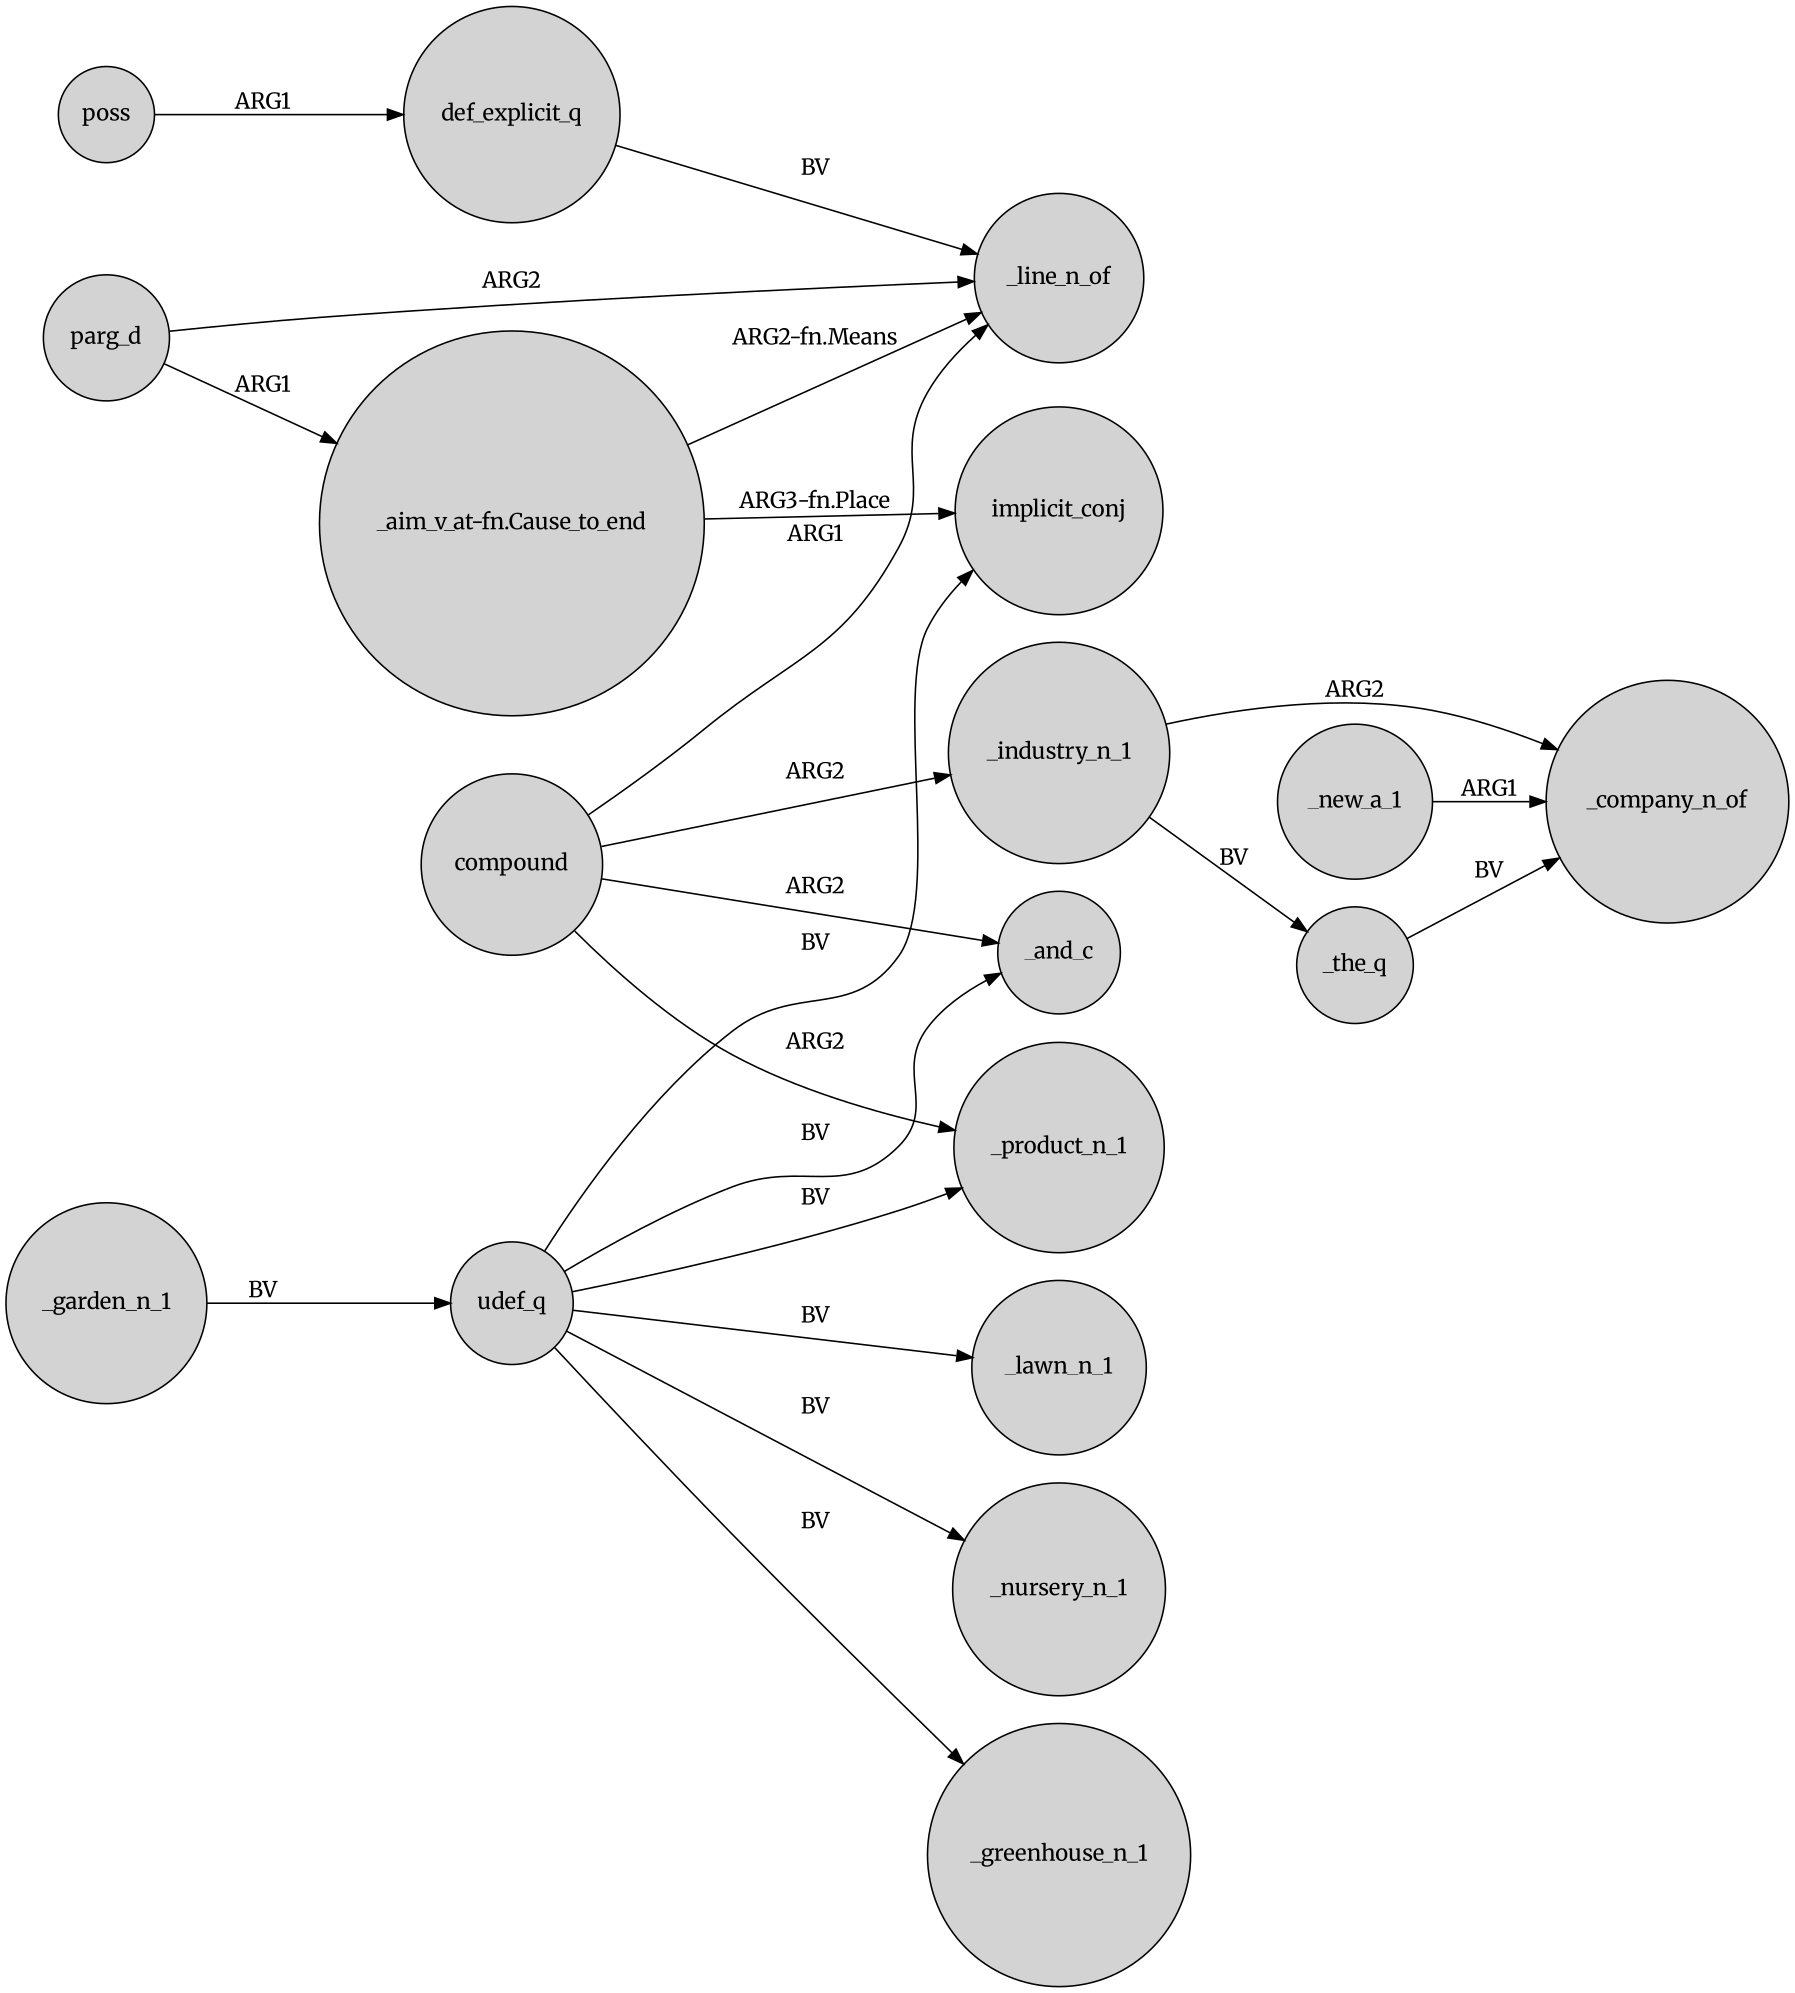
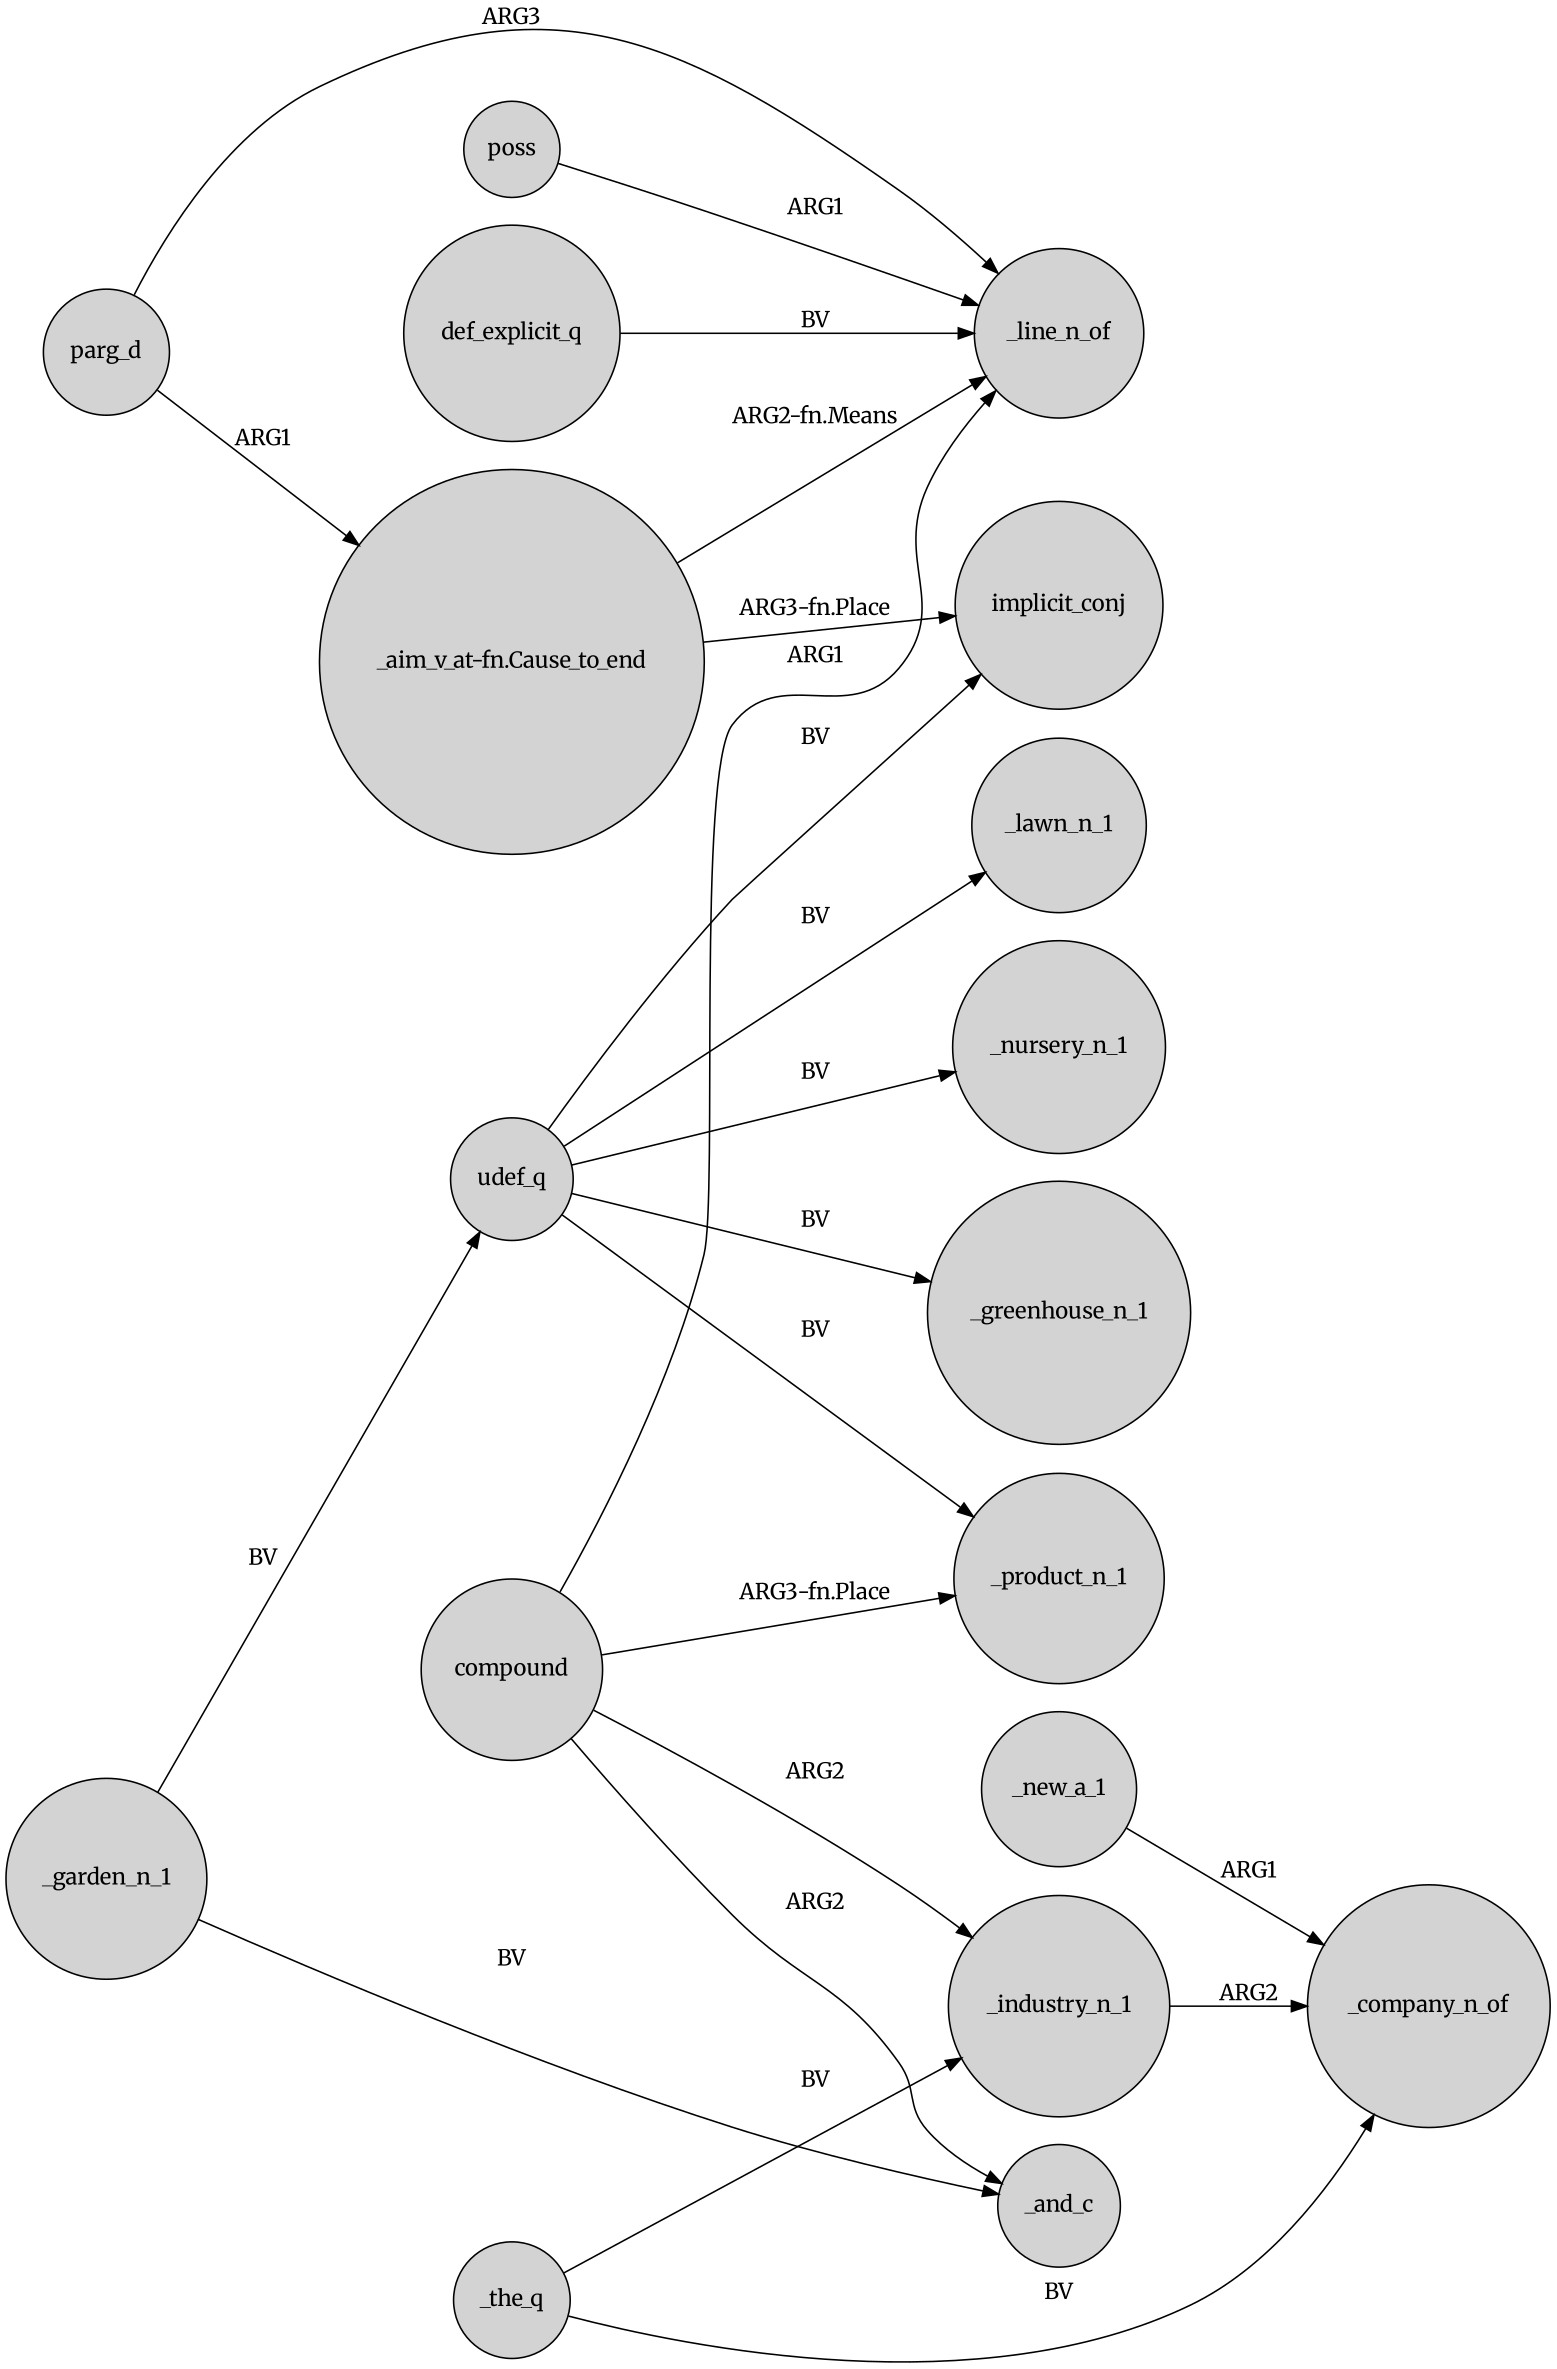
(271, 115) -> (761, 230)
(512, 282) -> (512, 18)
(1222, 870) -> (756, 2169)
(816, 1043) -> (816, 1593)
(826, 1176) -> (583, 2076)
